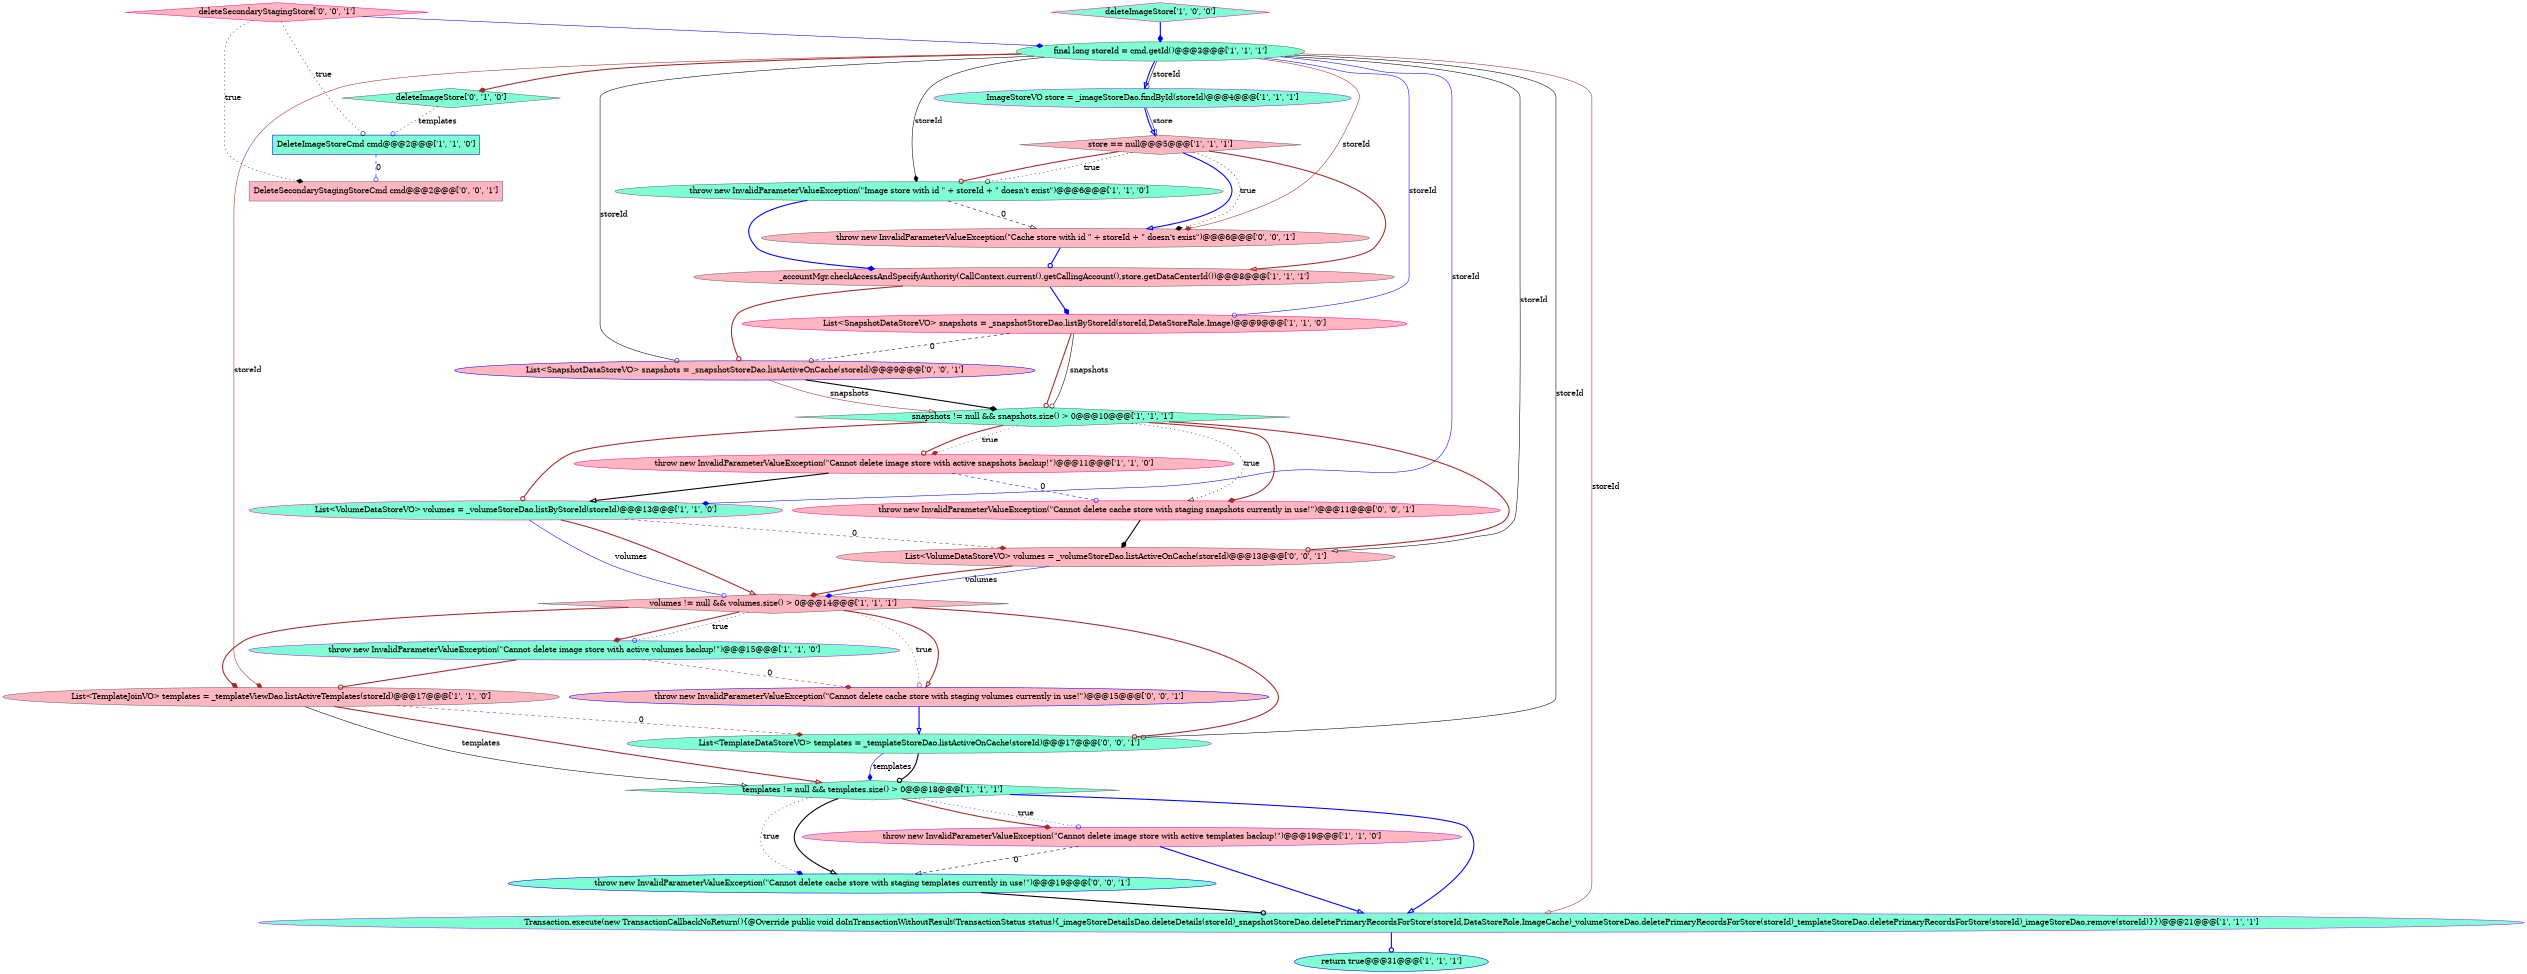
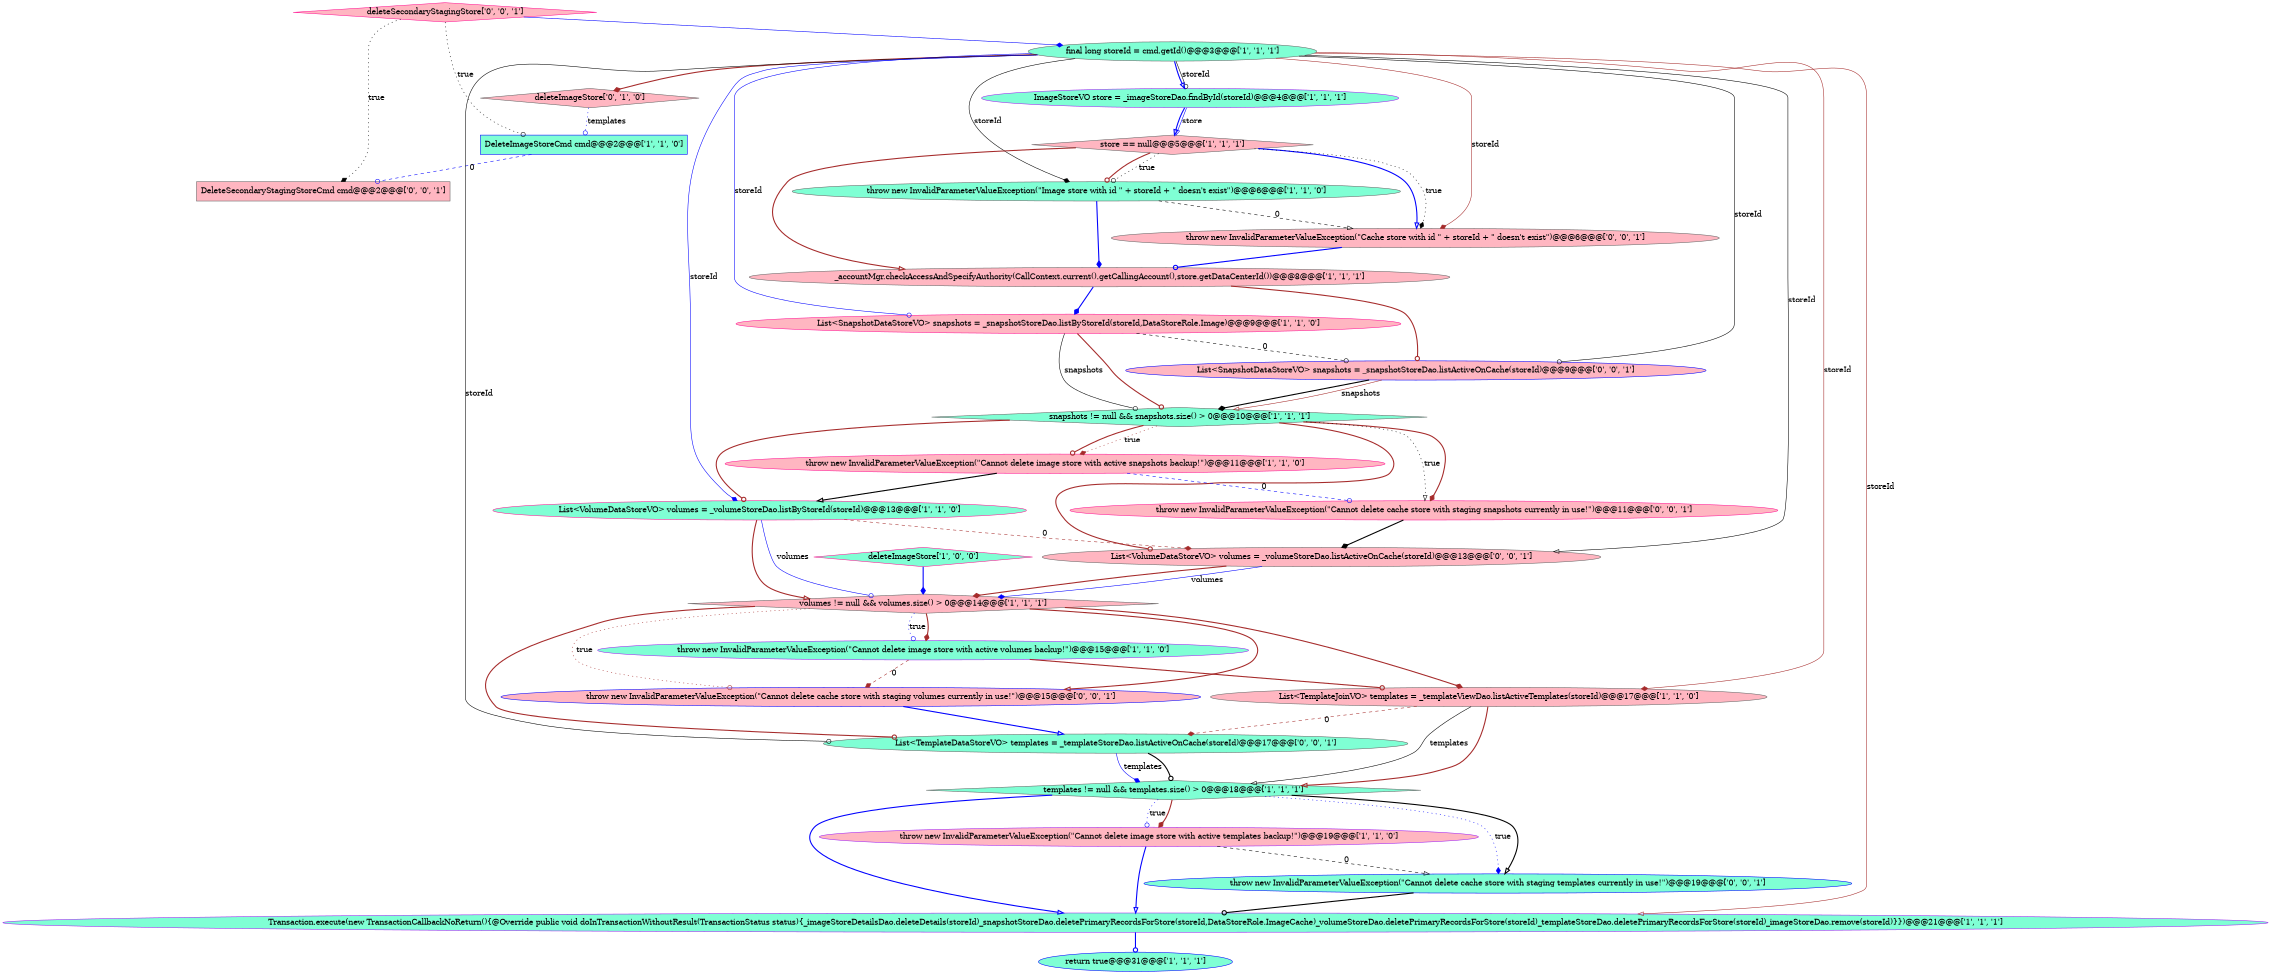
(1160, 29) -> (923, 577)
(451, 98) -> (590, 98)
